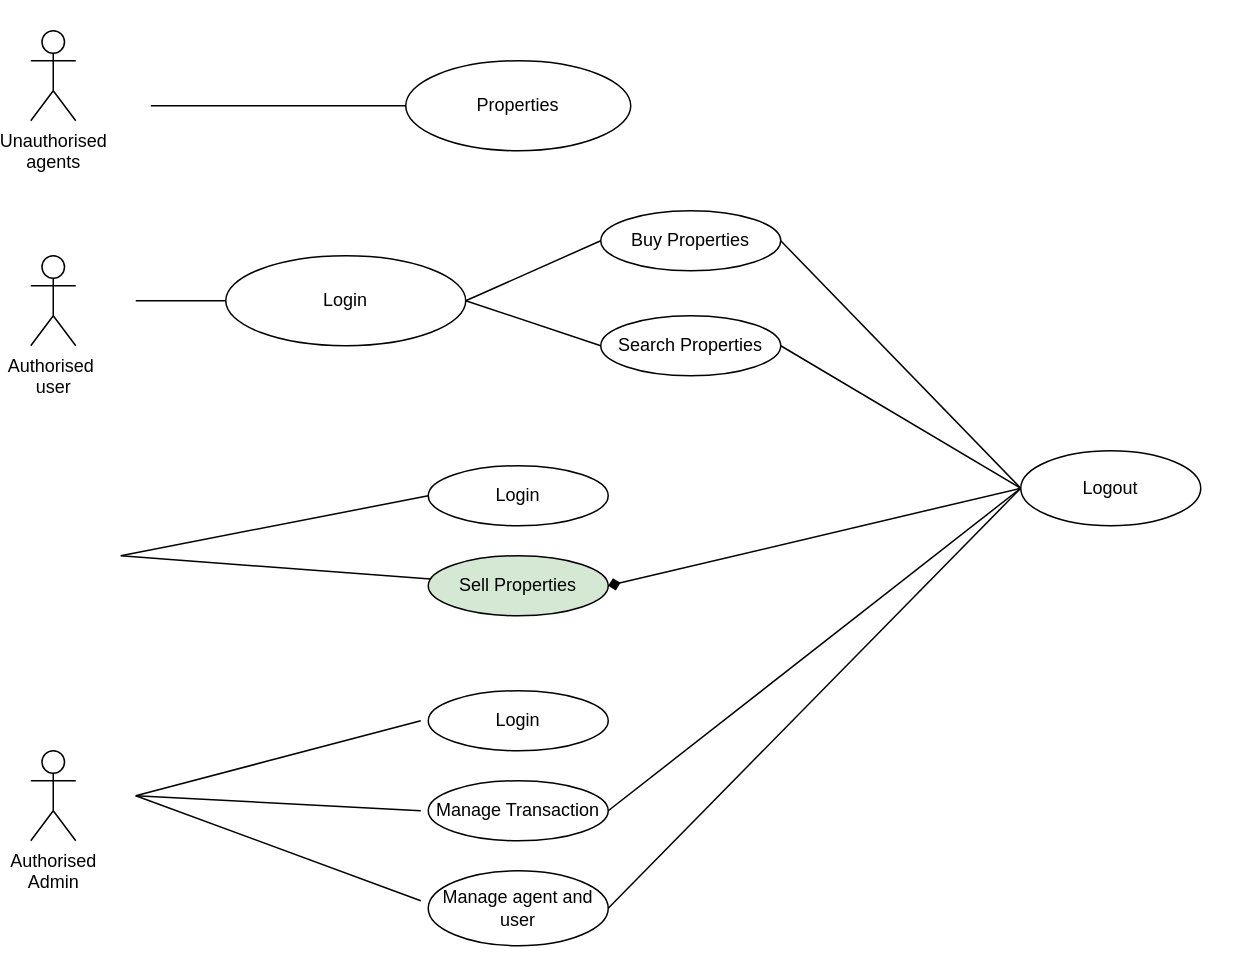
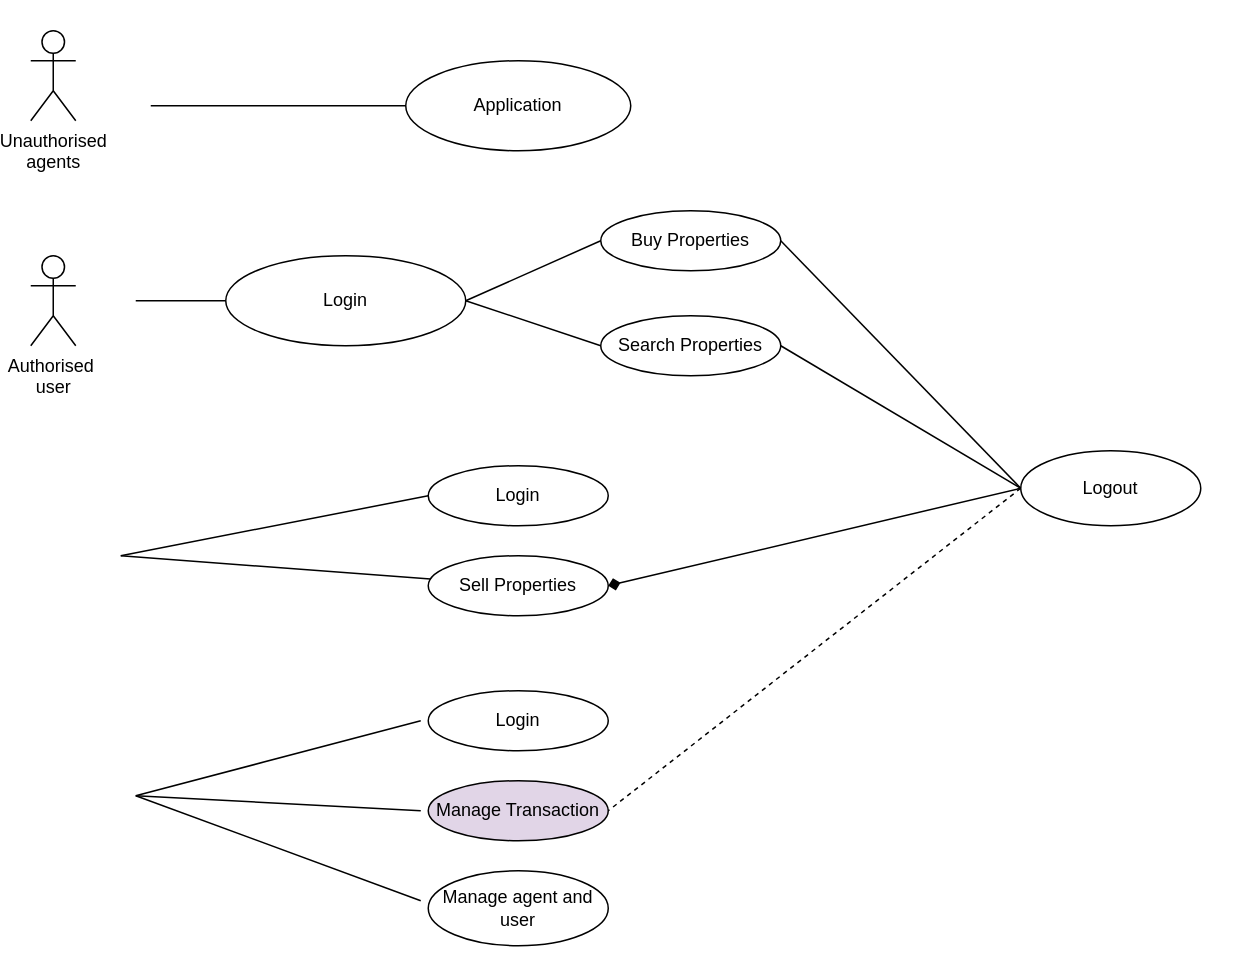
(518, 106) -> (518, 106)
(518, 586) -> (518, 586)
(806, 656) -> (806, 656)
(815, 698) -> none
(53, 796) -> none
(518, 811) -> (518, 811)
